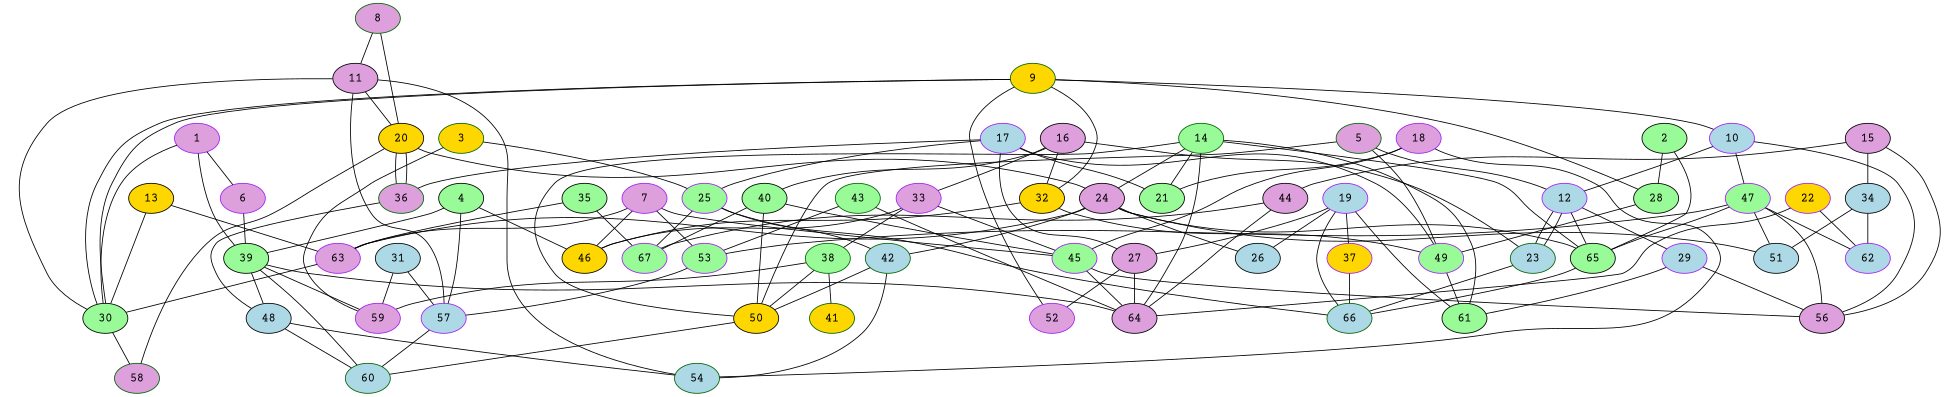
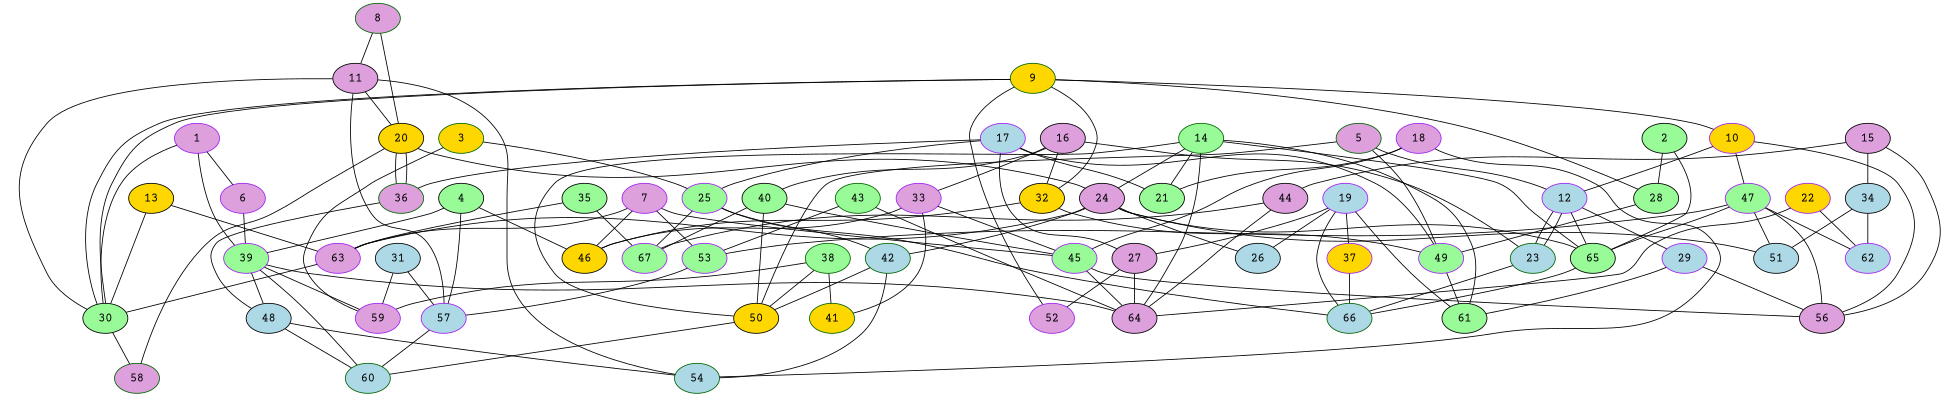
(1732, 138) -> (1732, 138)
(873, 228) -> (913, 280)
(246, 258) -> (246, 258)
